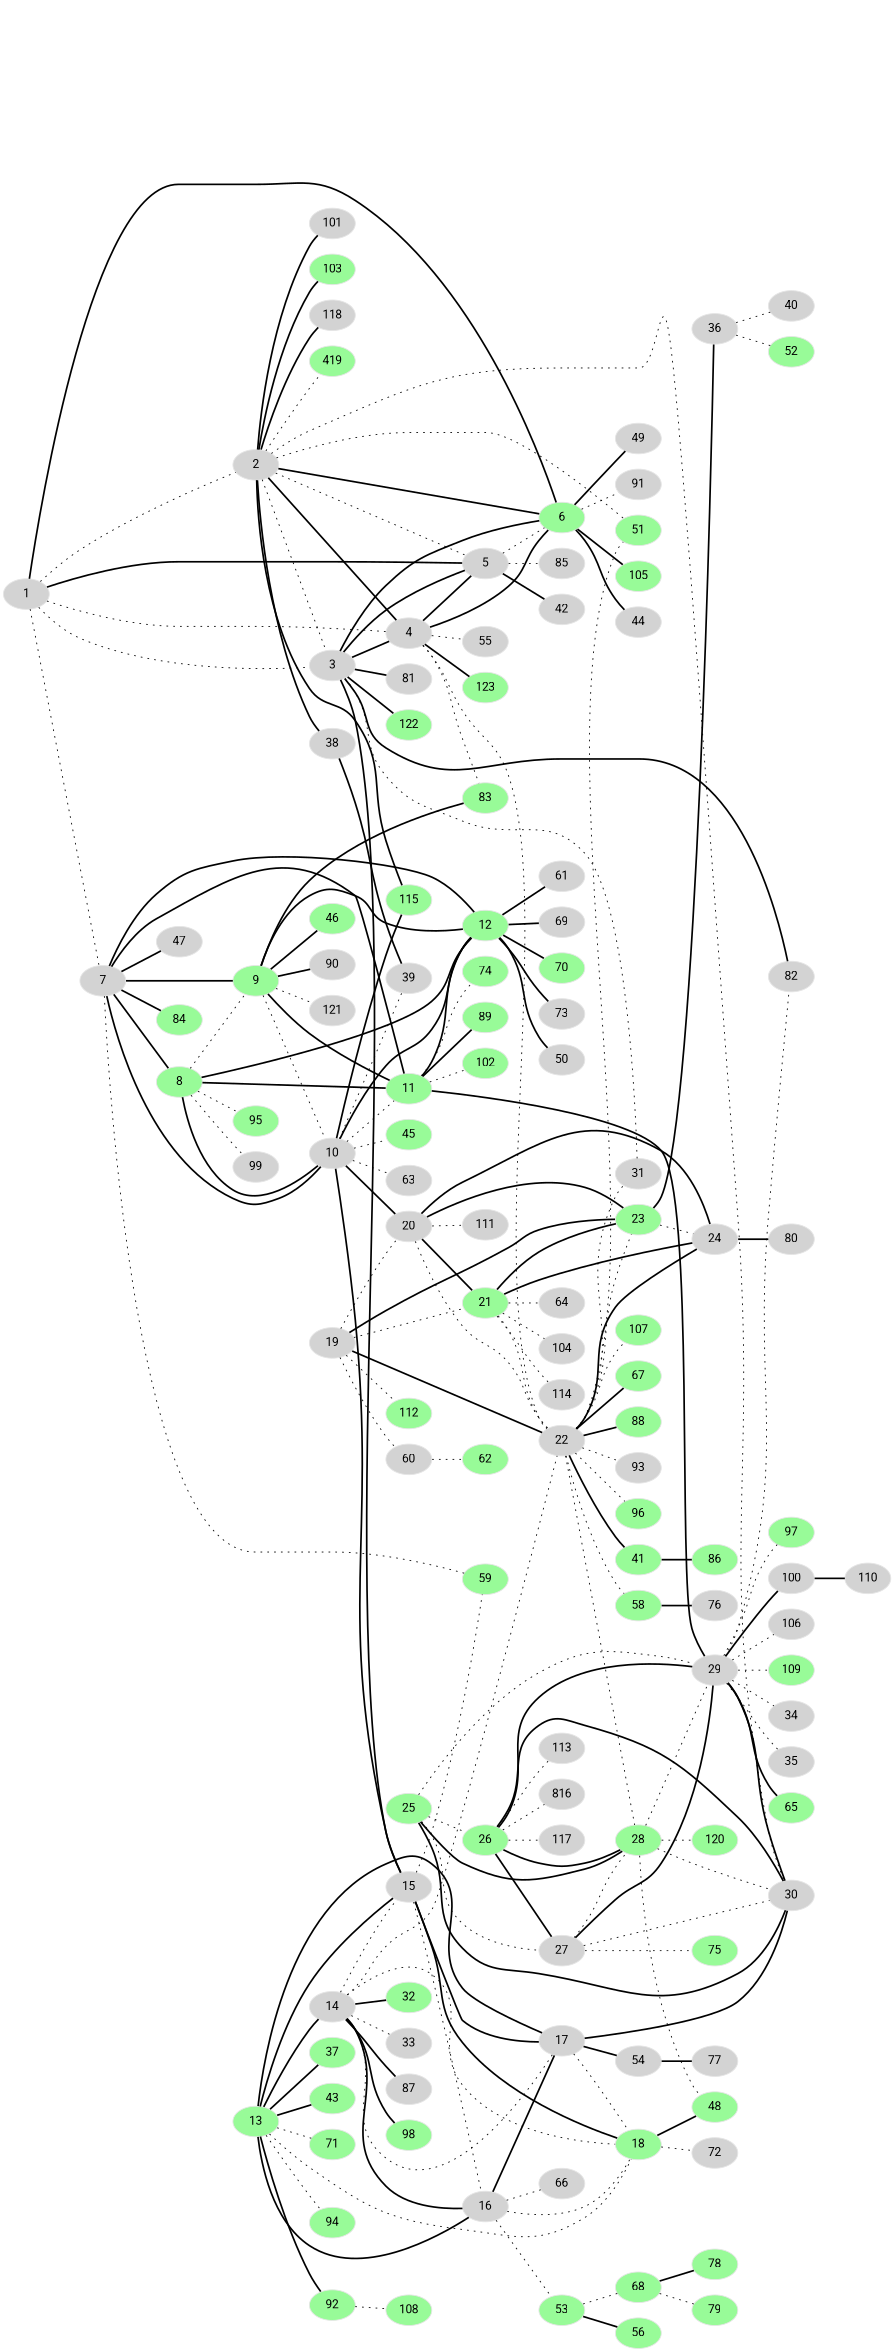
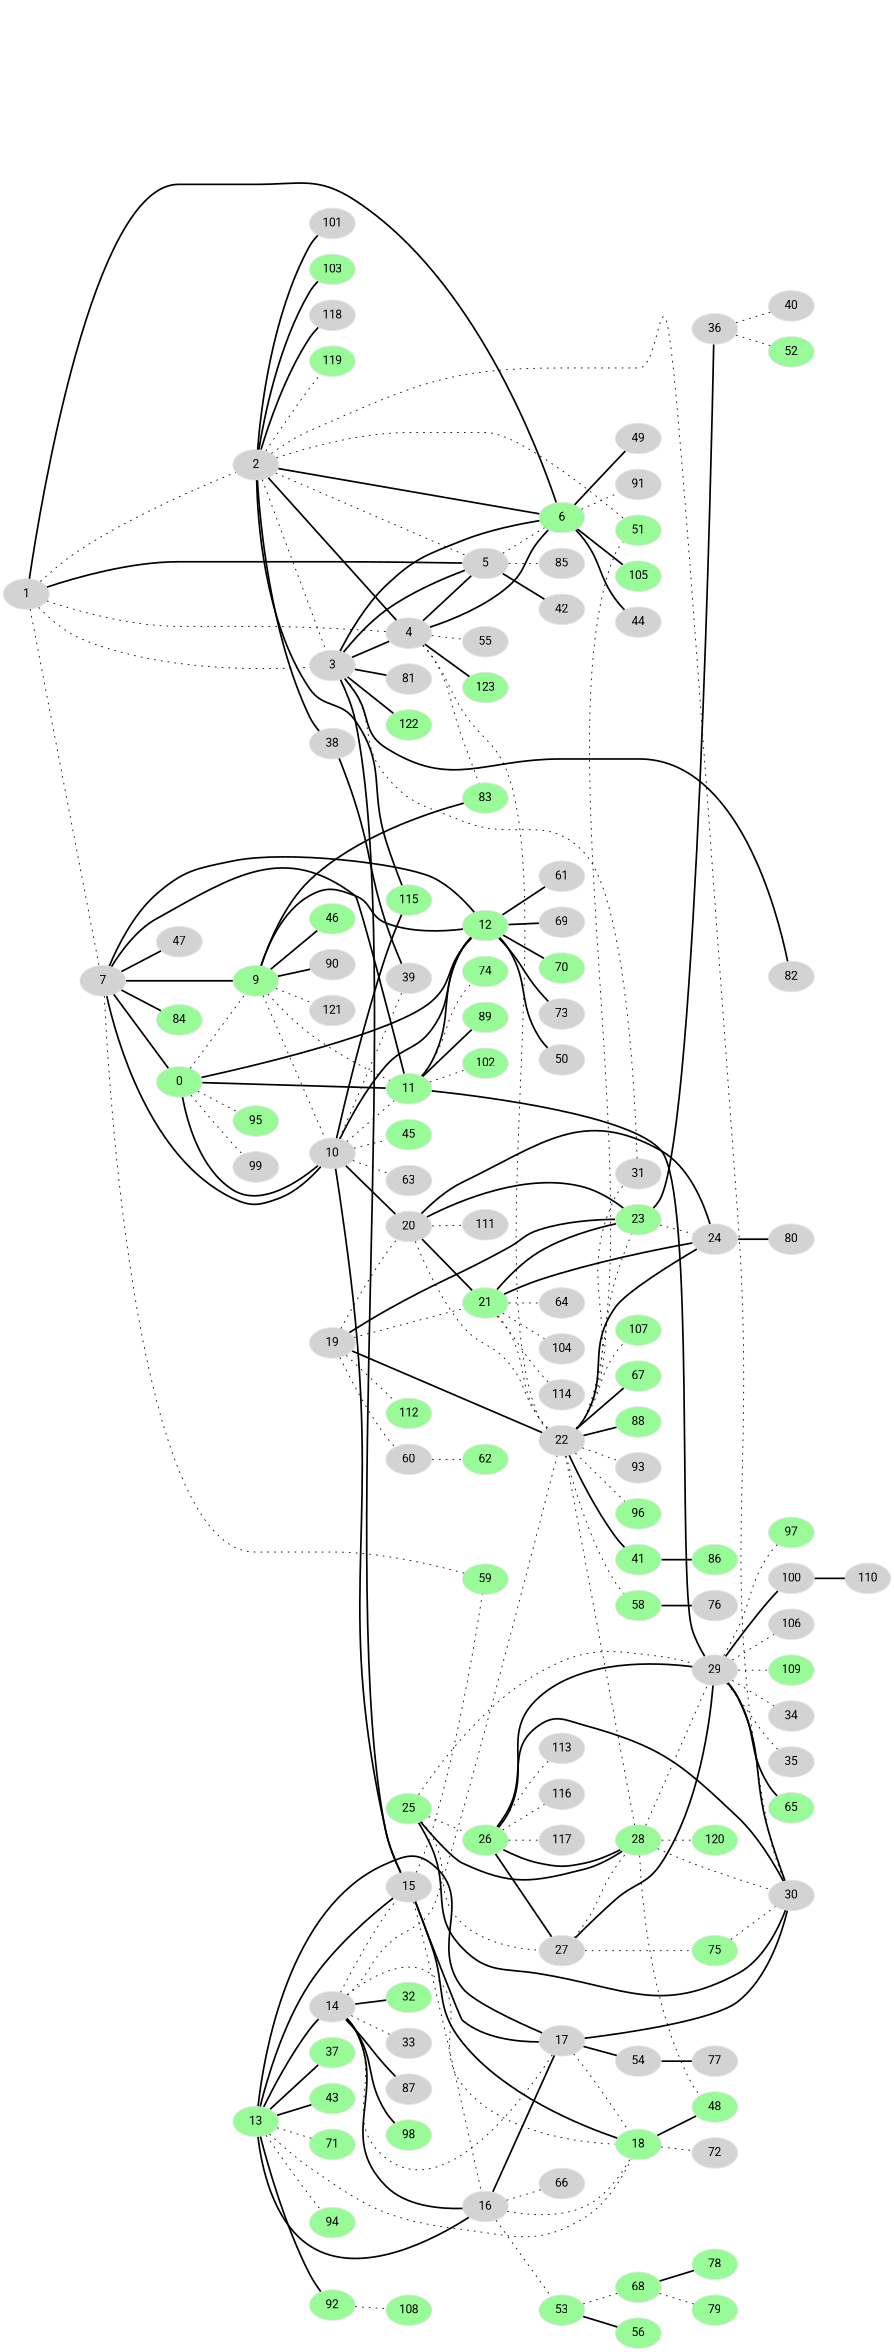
(332, 361) -> (332, 361)
(321, 1042) -> (321, 1042)
(179, 1082) -> (179, 1082)
(764, 1326) -> none
(562, 1794) -> (562, 1794)
(677, 1923) -> (753, 1923)
